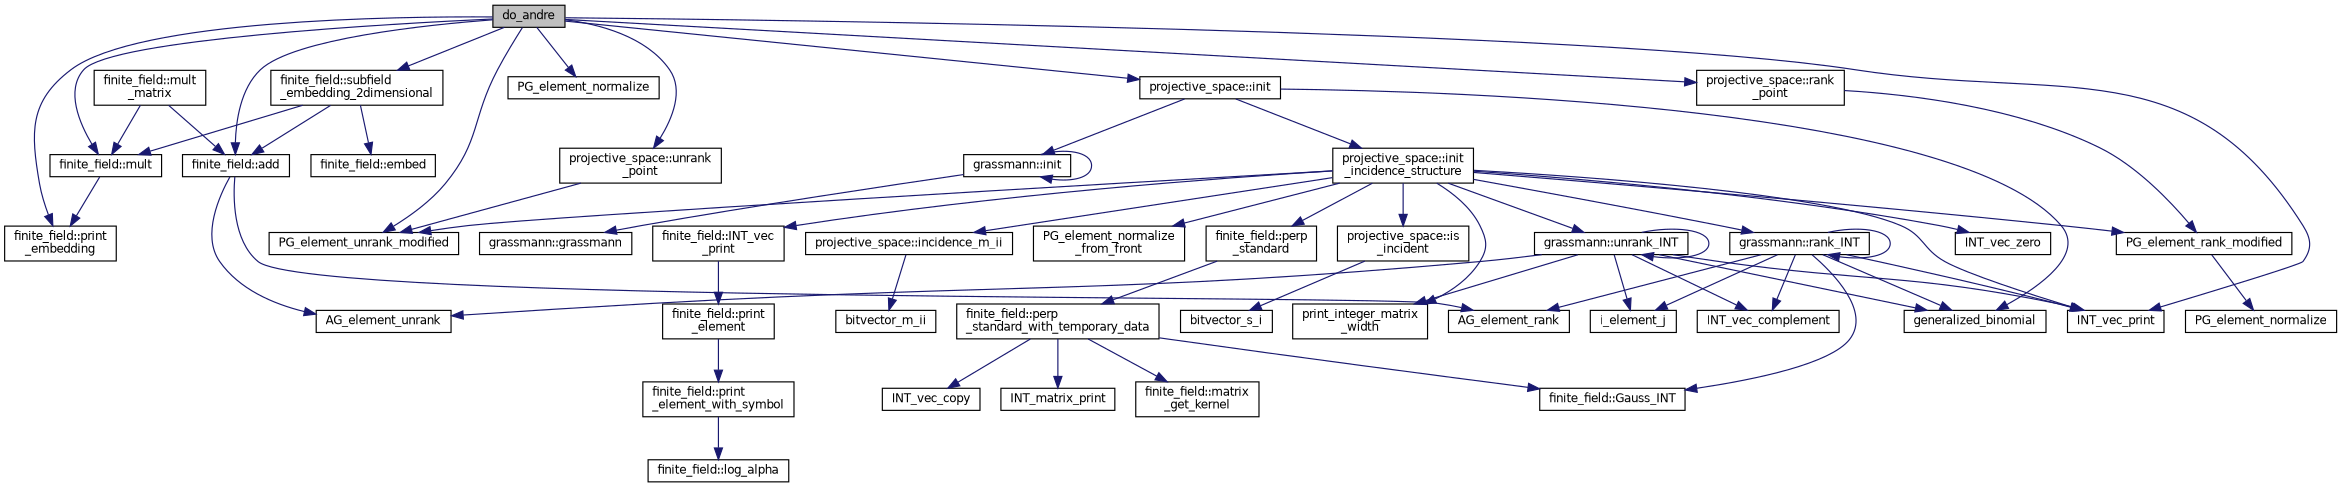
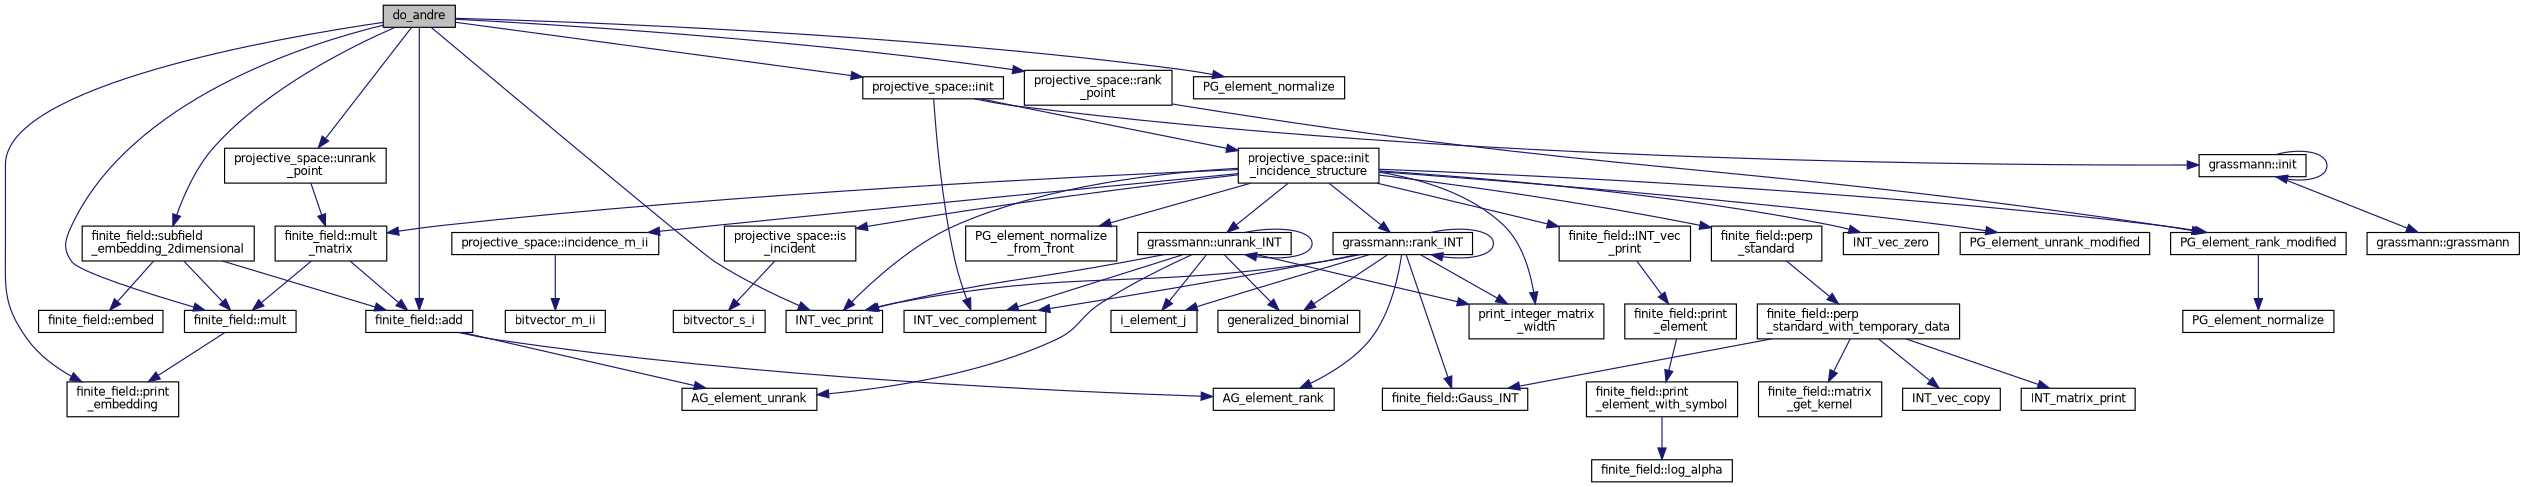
(1736, 119) -> (943, 195)
(472, 137) -> none
none -> (818, 193)
(496, 206) -> (316, 199)
none -> (1459, 276)
